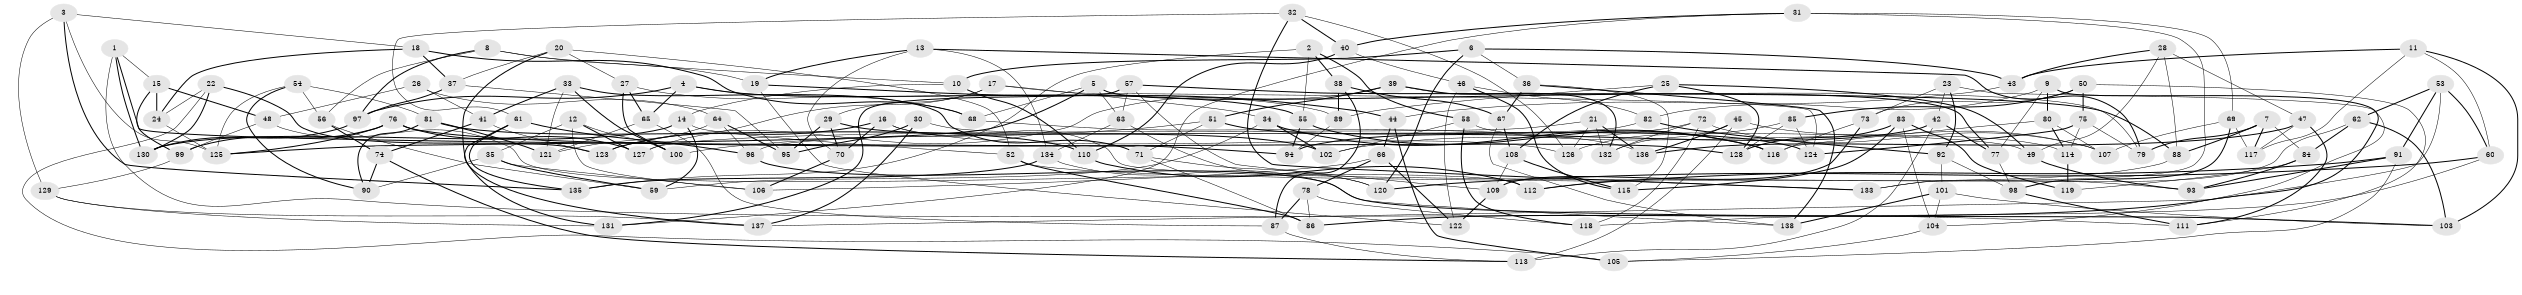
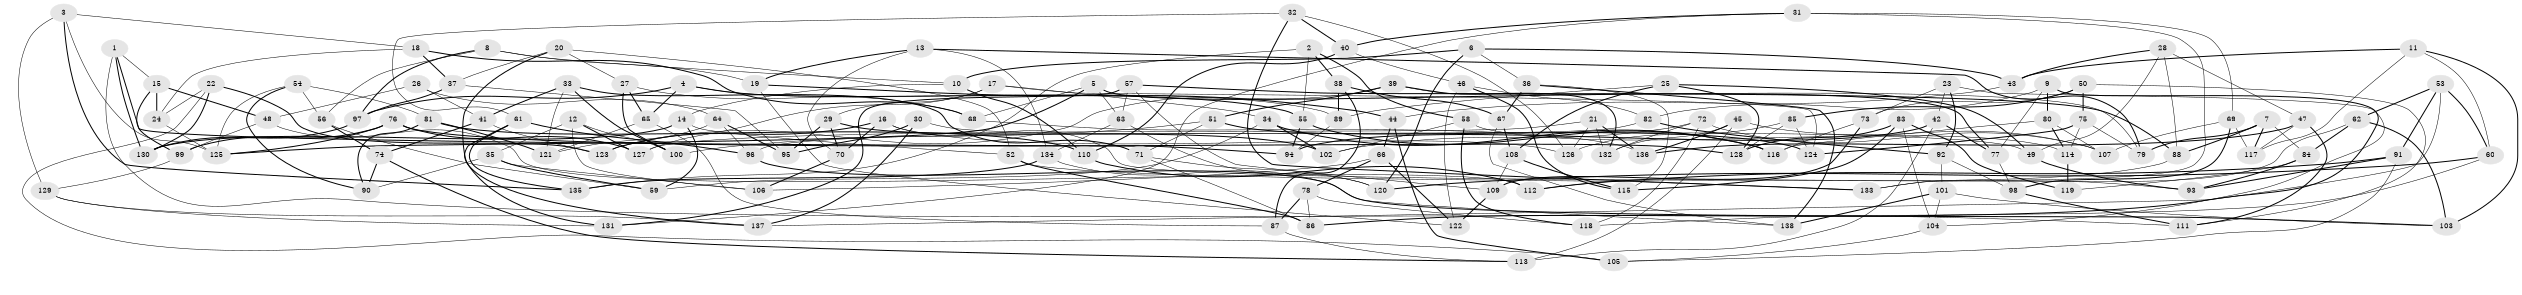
(273, 58) -> (273, 58)
